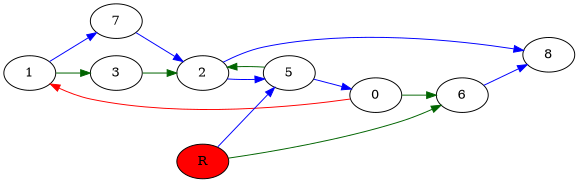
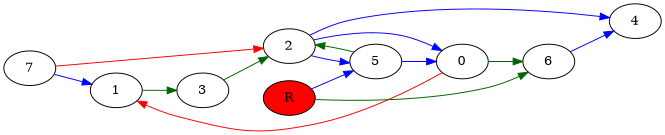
none -> (374, 33)
(155, 45) -> (155, 58)
(69, 50) -> (68, 78)
(549, 55) -> (635, 21)
